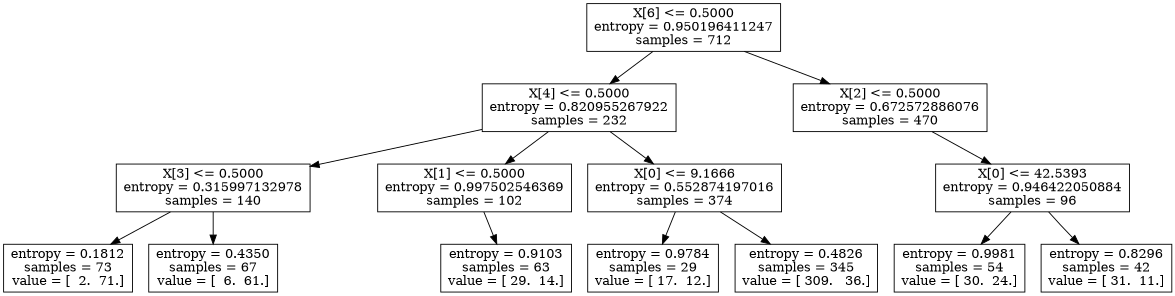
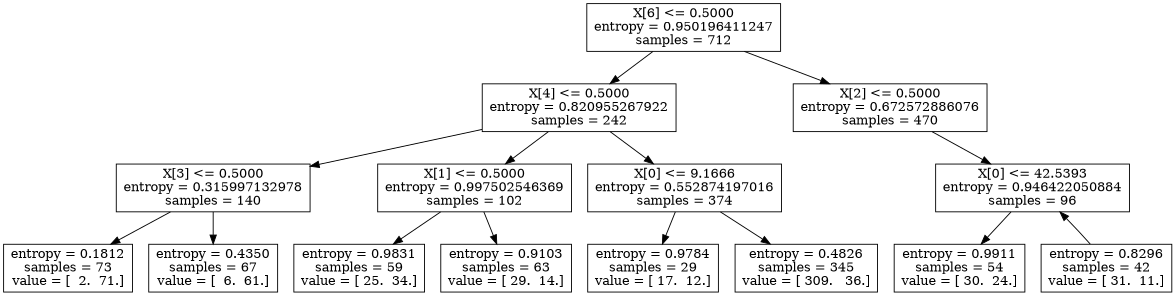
(579, 108) -> (579, 108)
(1060, 225) -> (1078, 231)
none -> (359, 268)
(960, 268) -> (960, 268)
